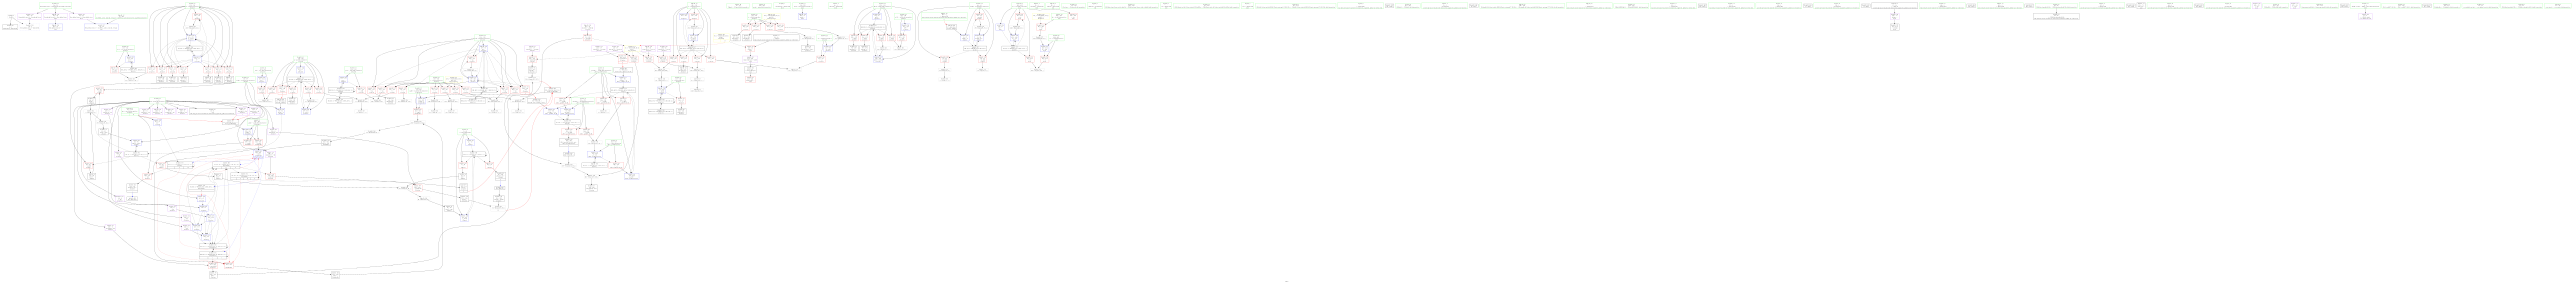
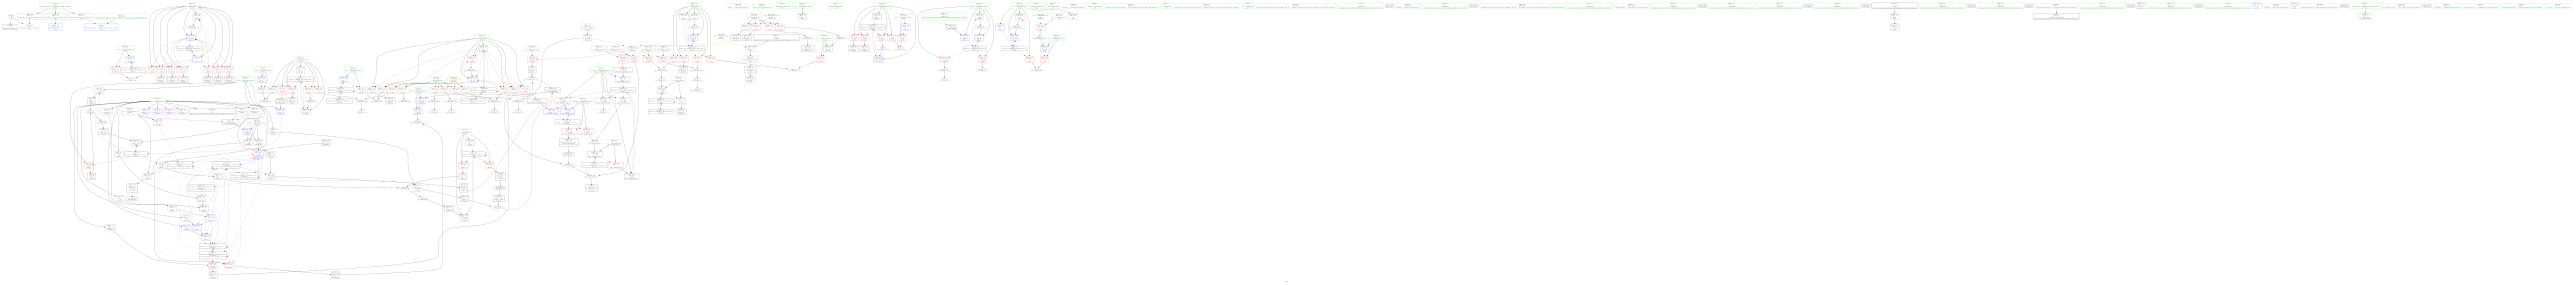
(372, 132) -> none
